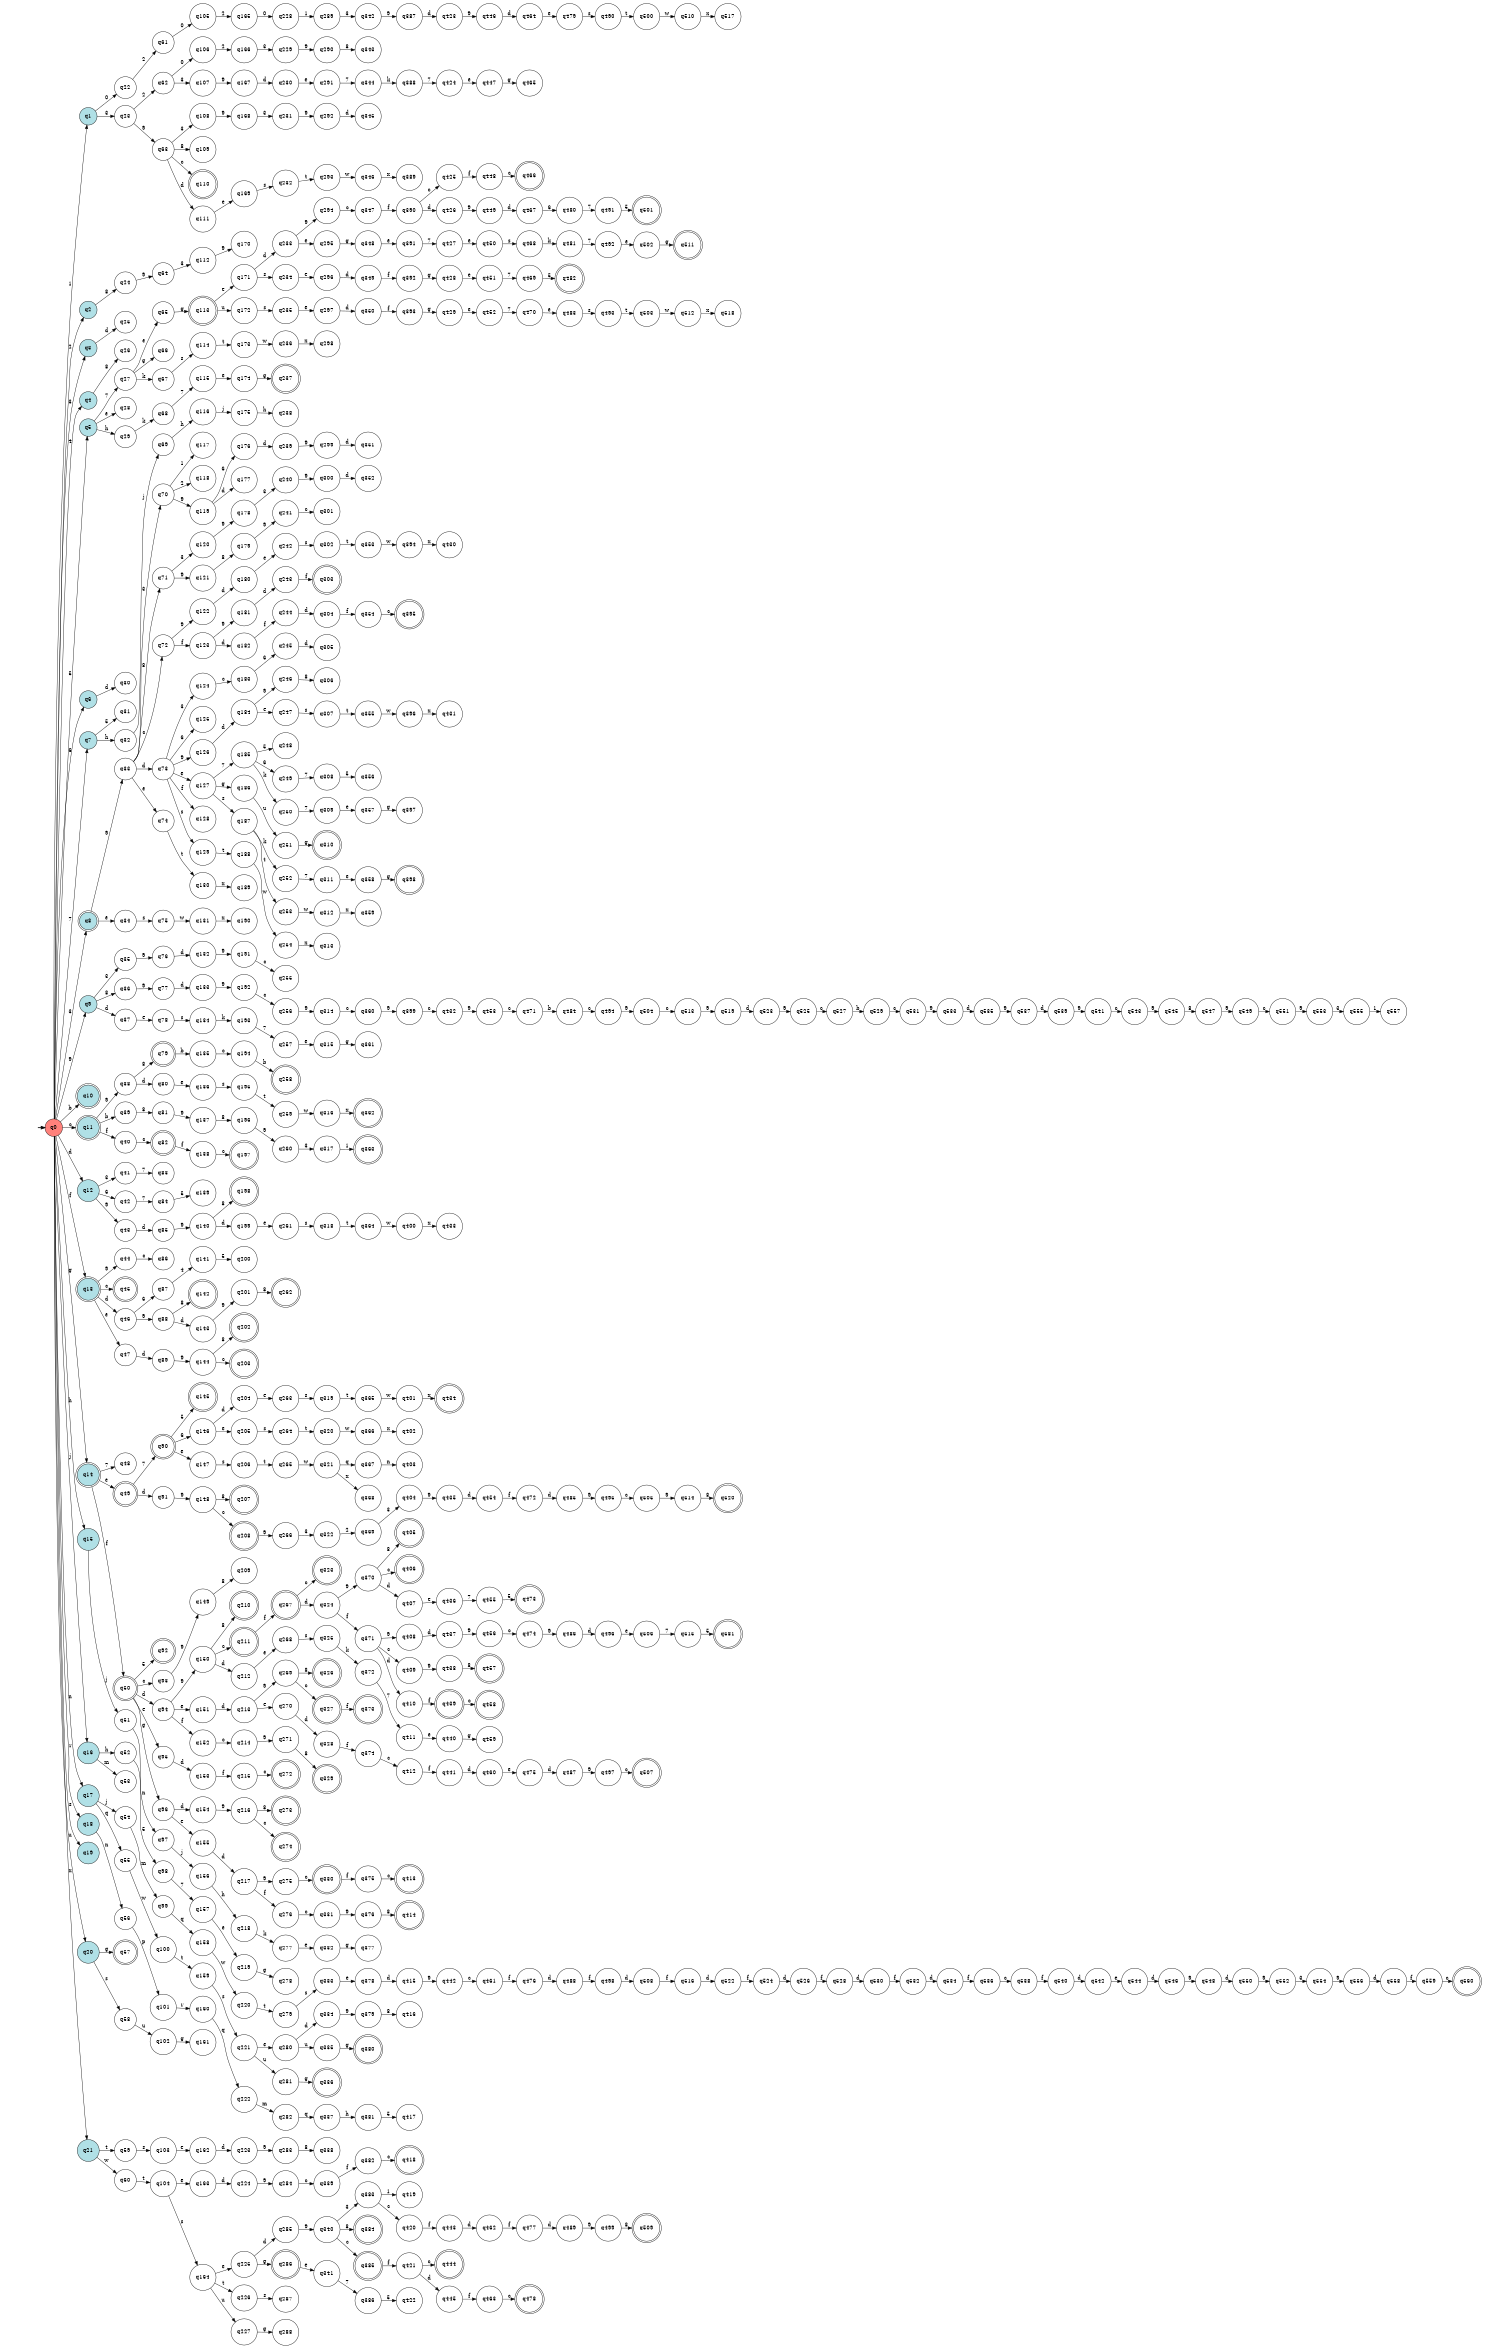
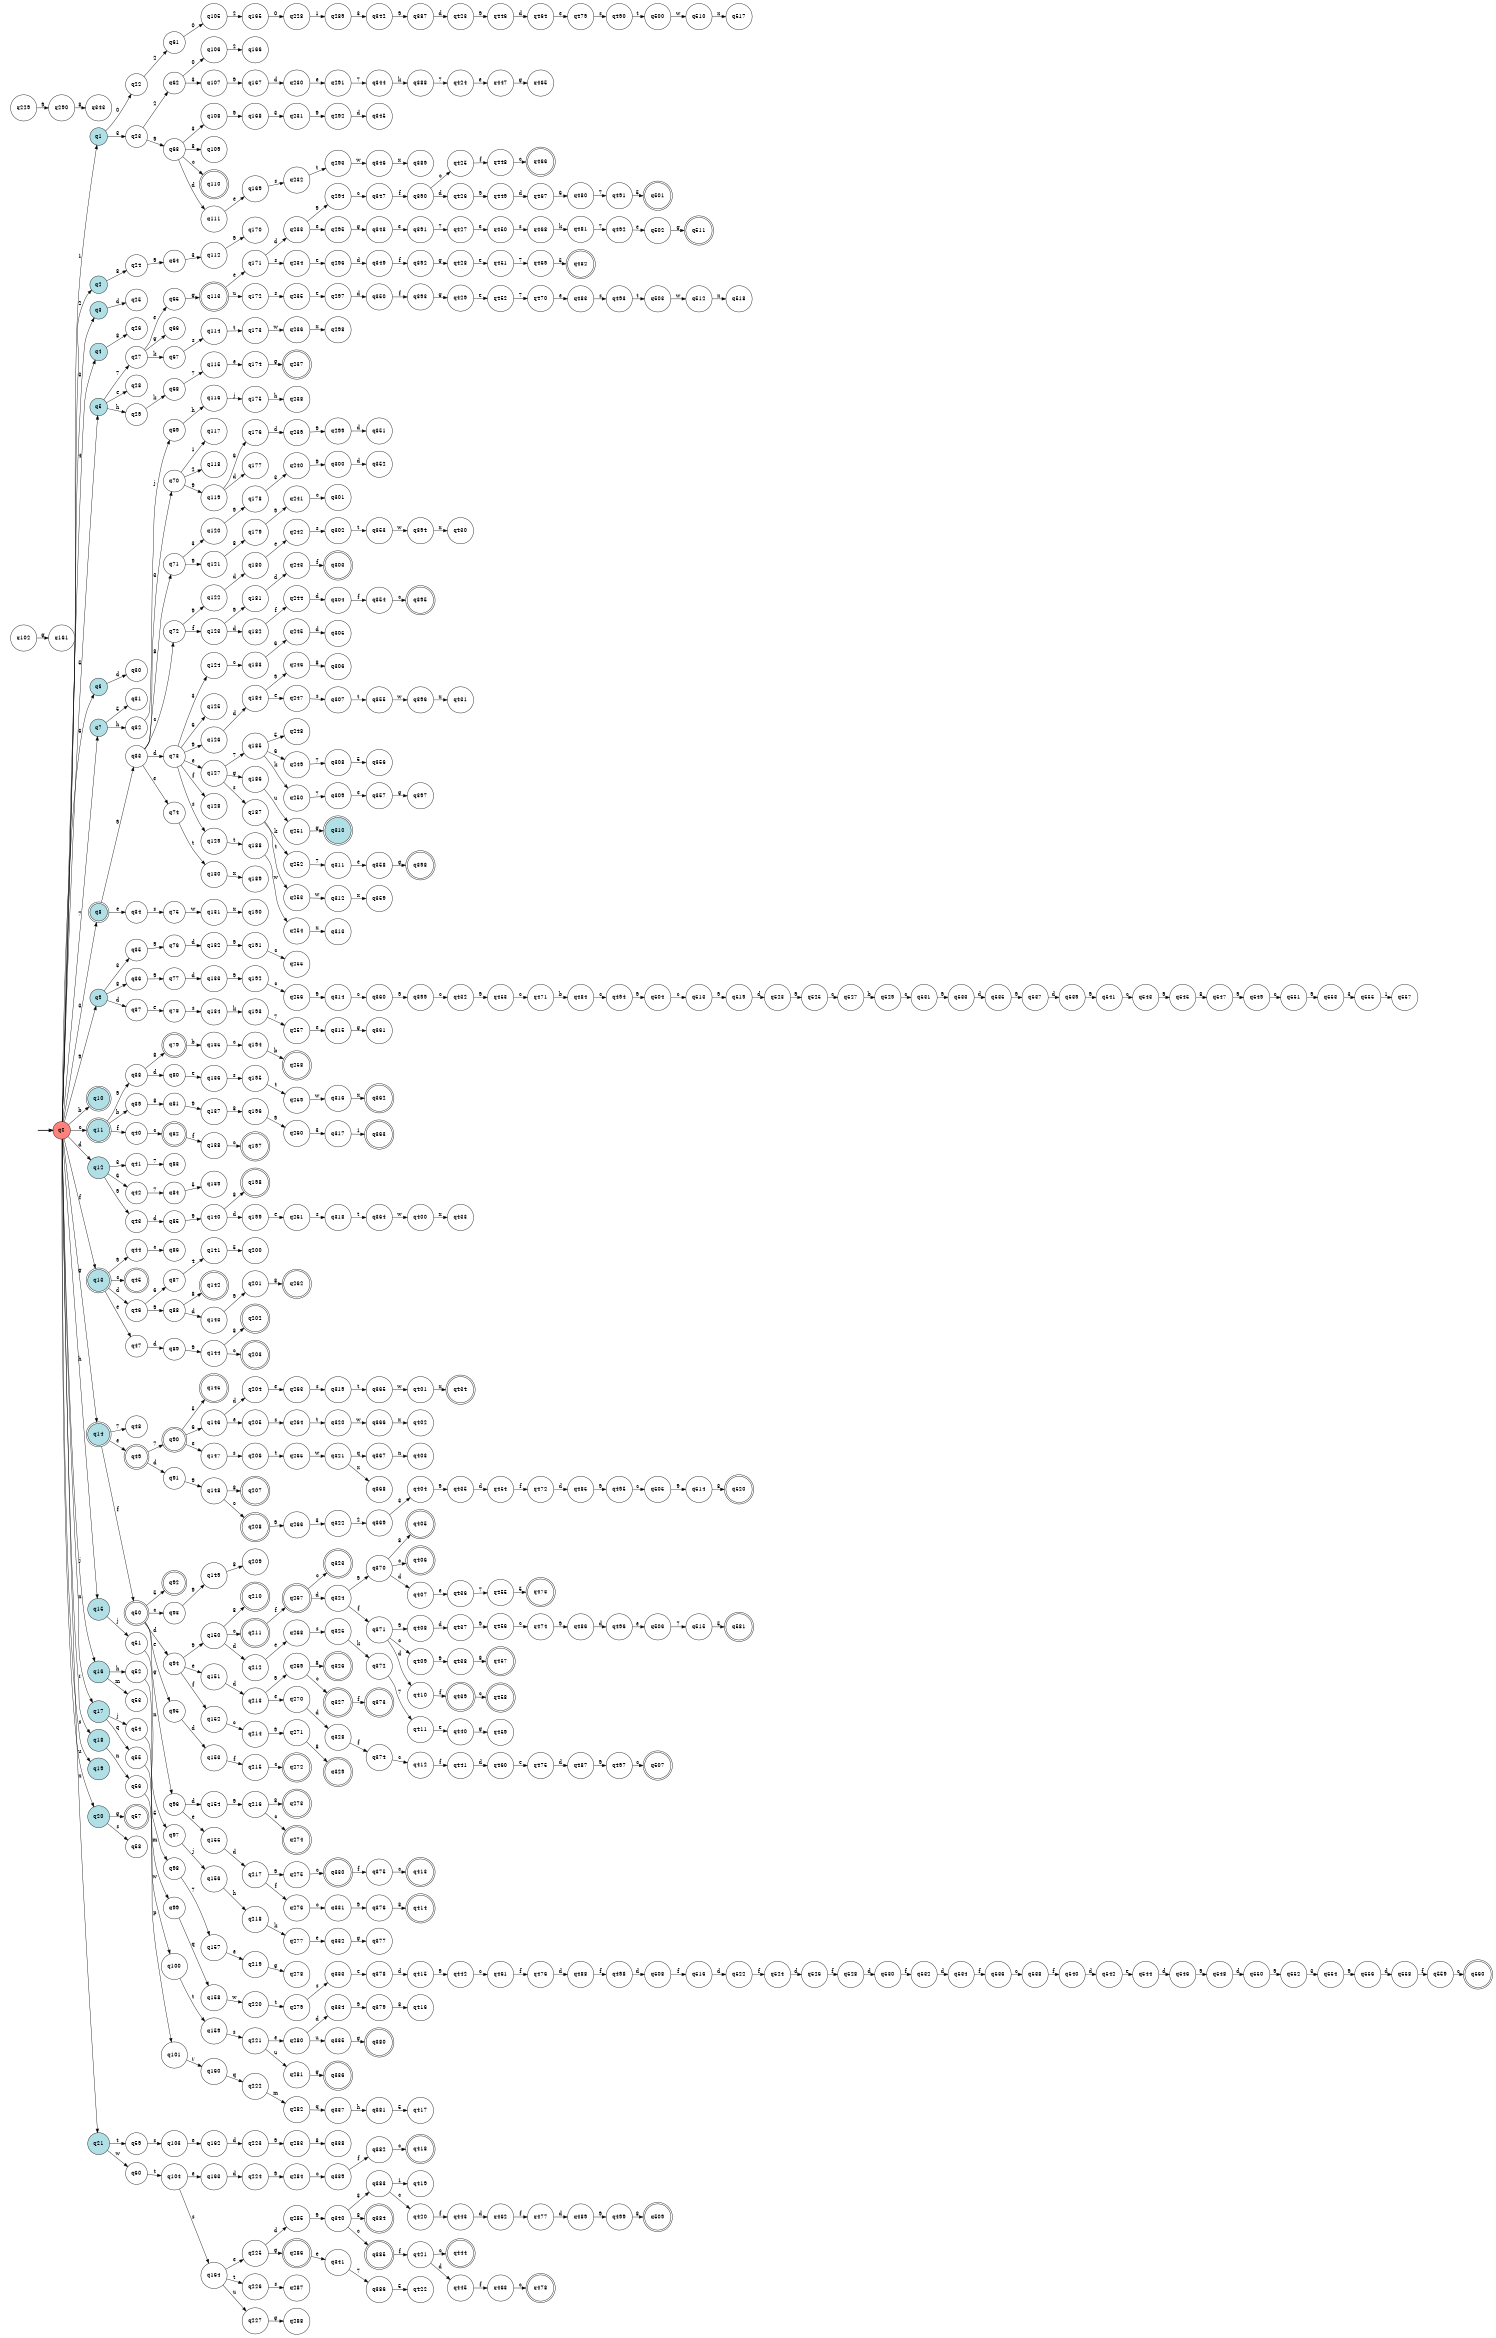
(263, 50) -> none
(327, 845) -> (338, 831)
(142, 2029) -> none
